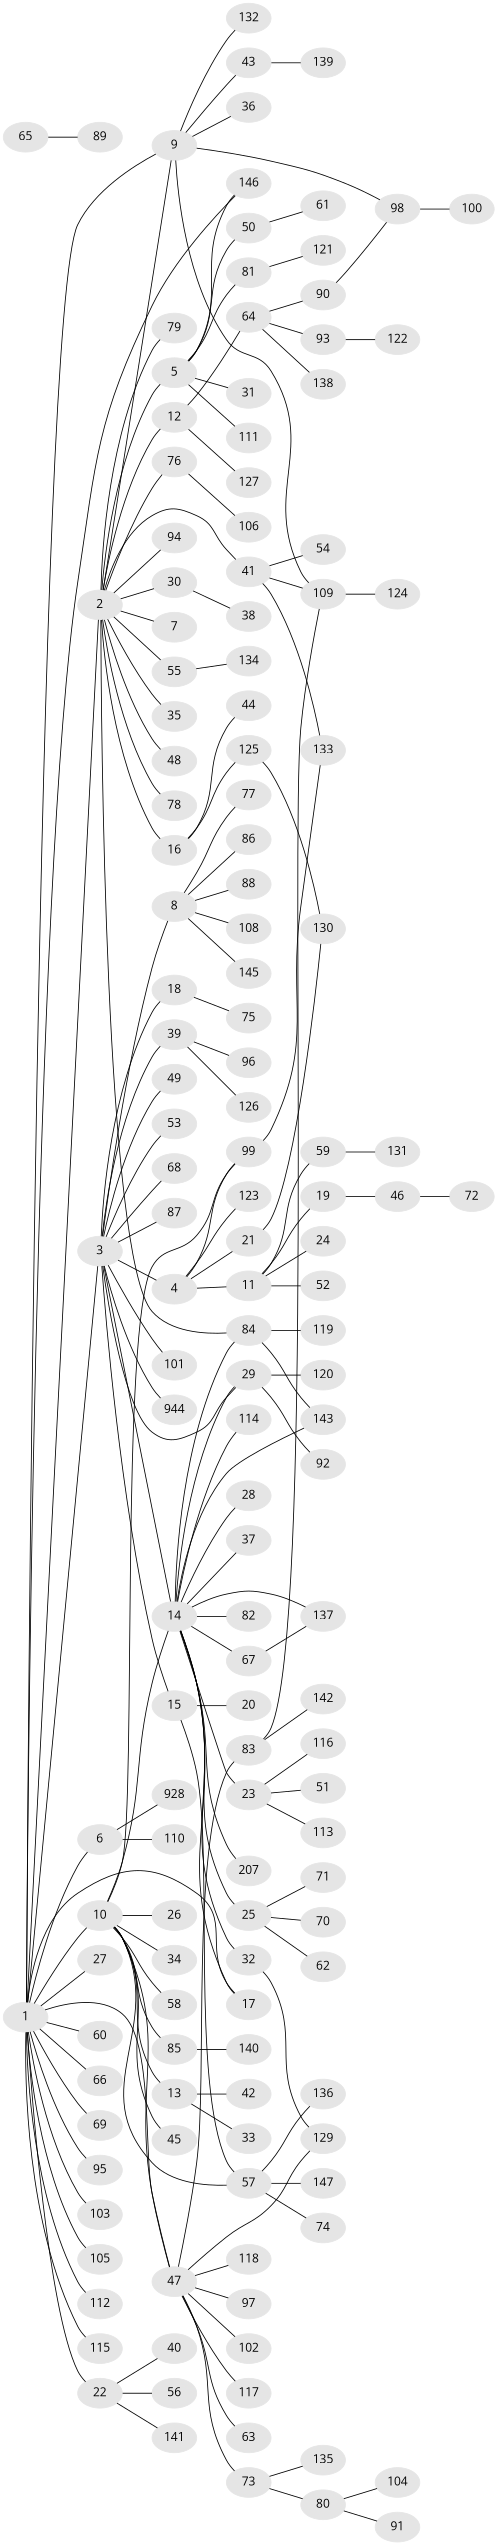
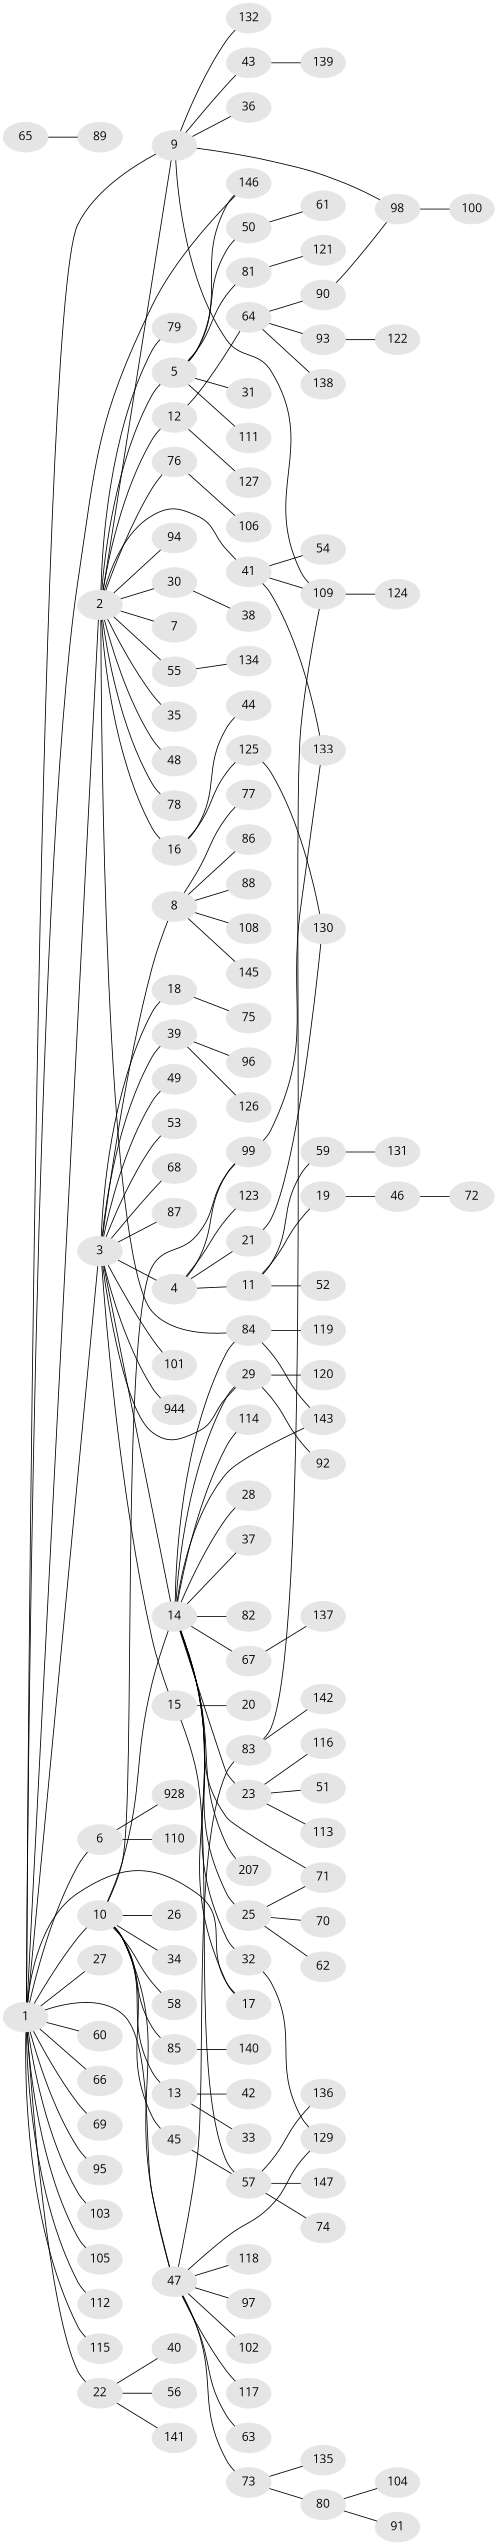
(323, 1241) -> none
(249, 1591) -> (223, 1812)
(124, 2086) -> (212, 2162)
